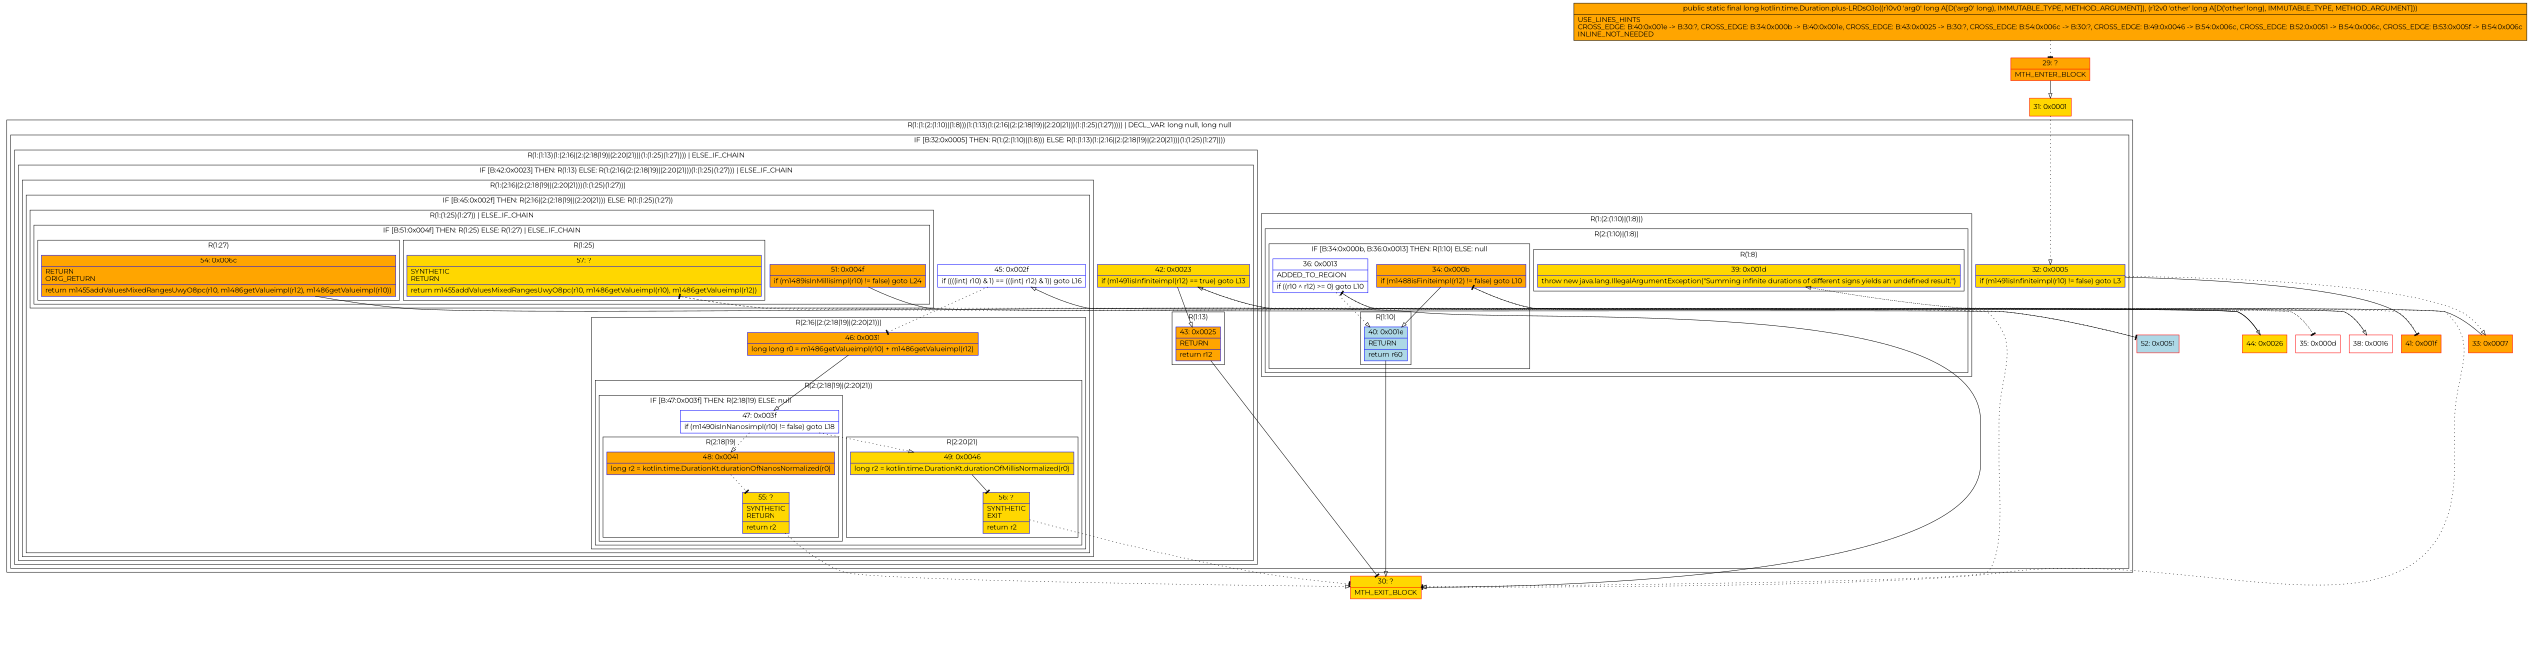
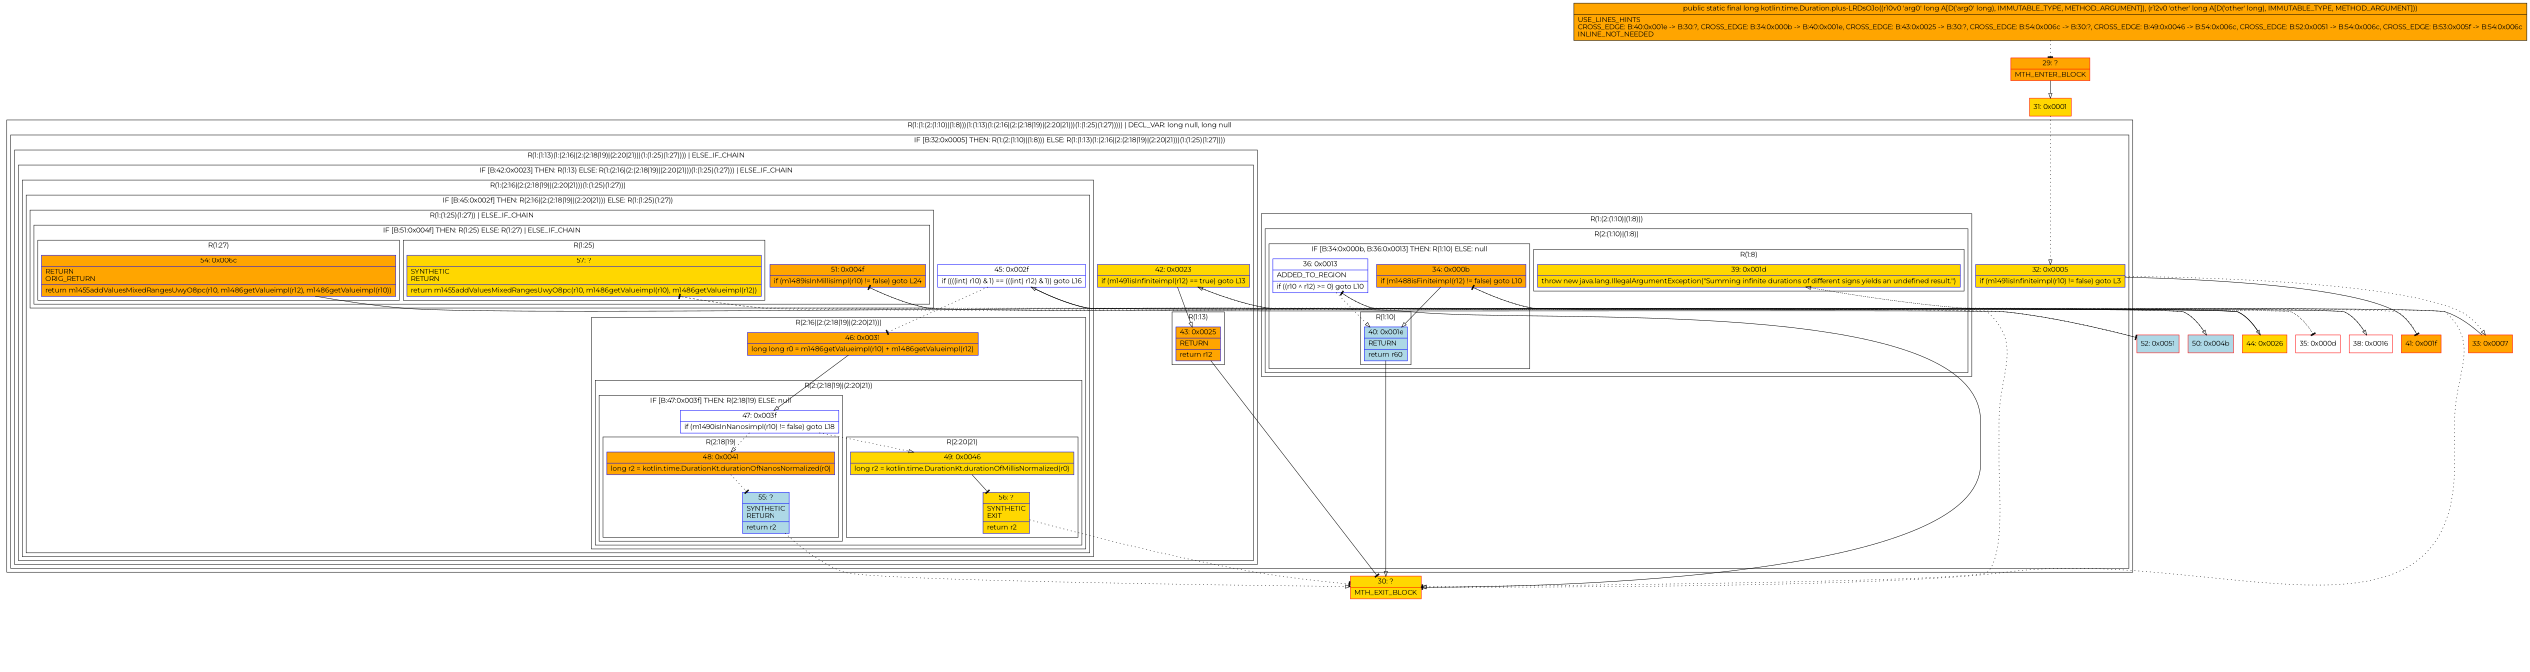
none -> (2211, 344)
(766, 513) -> (766, 513)
